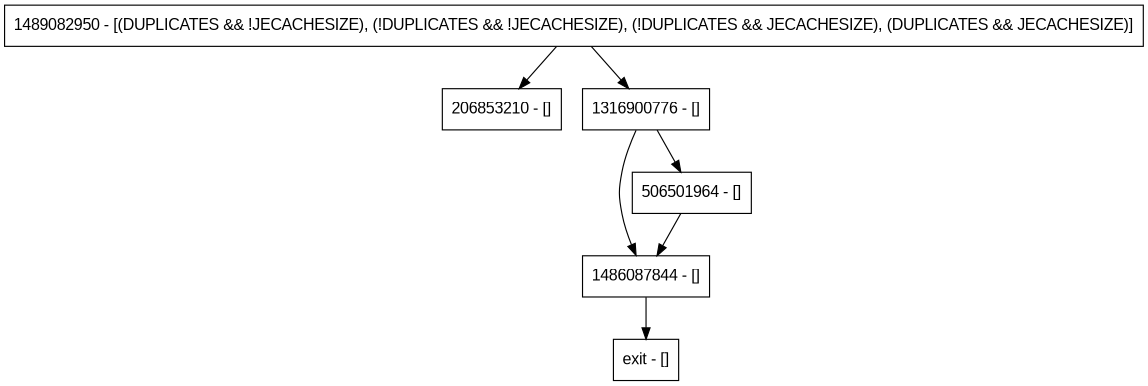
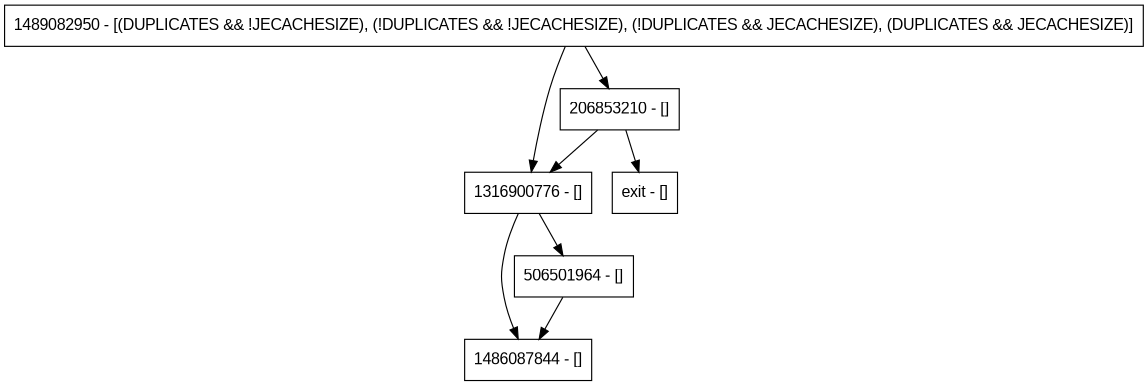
none -> (578, 147)
(646, 313) -> (631, 146)
